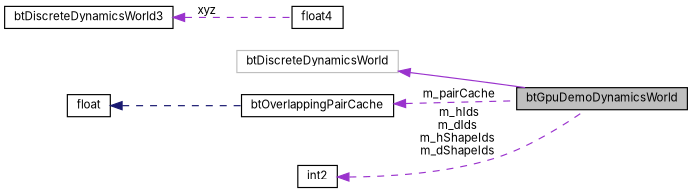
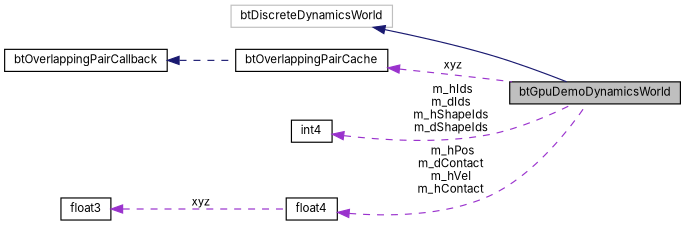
(89, 17) -> (86, 209)
(468, 80) -> (477, 51)
(457, 95) -> (451, 66)
(89, 106) -> (86, 60)
(318, 176) -> (312, 131)
none -> (486, 197)
